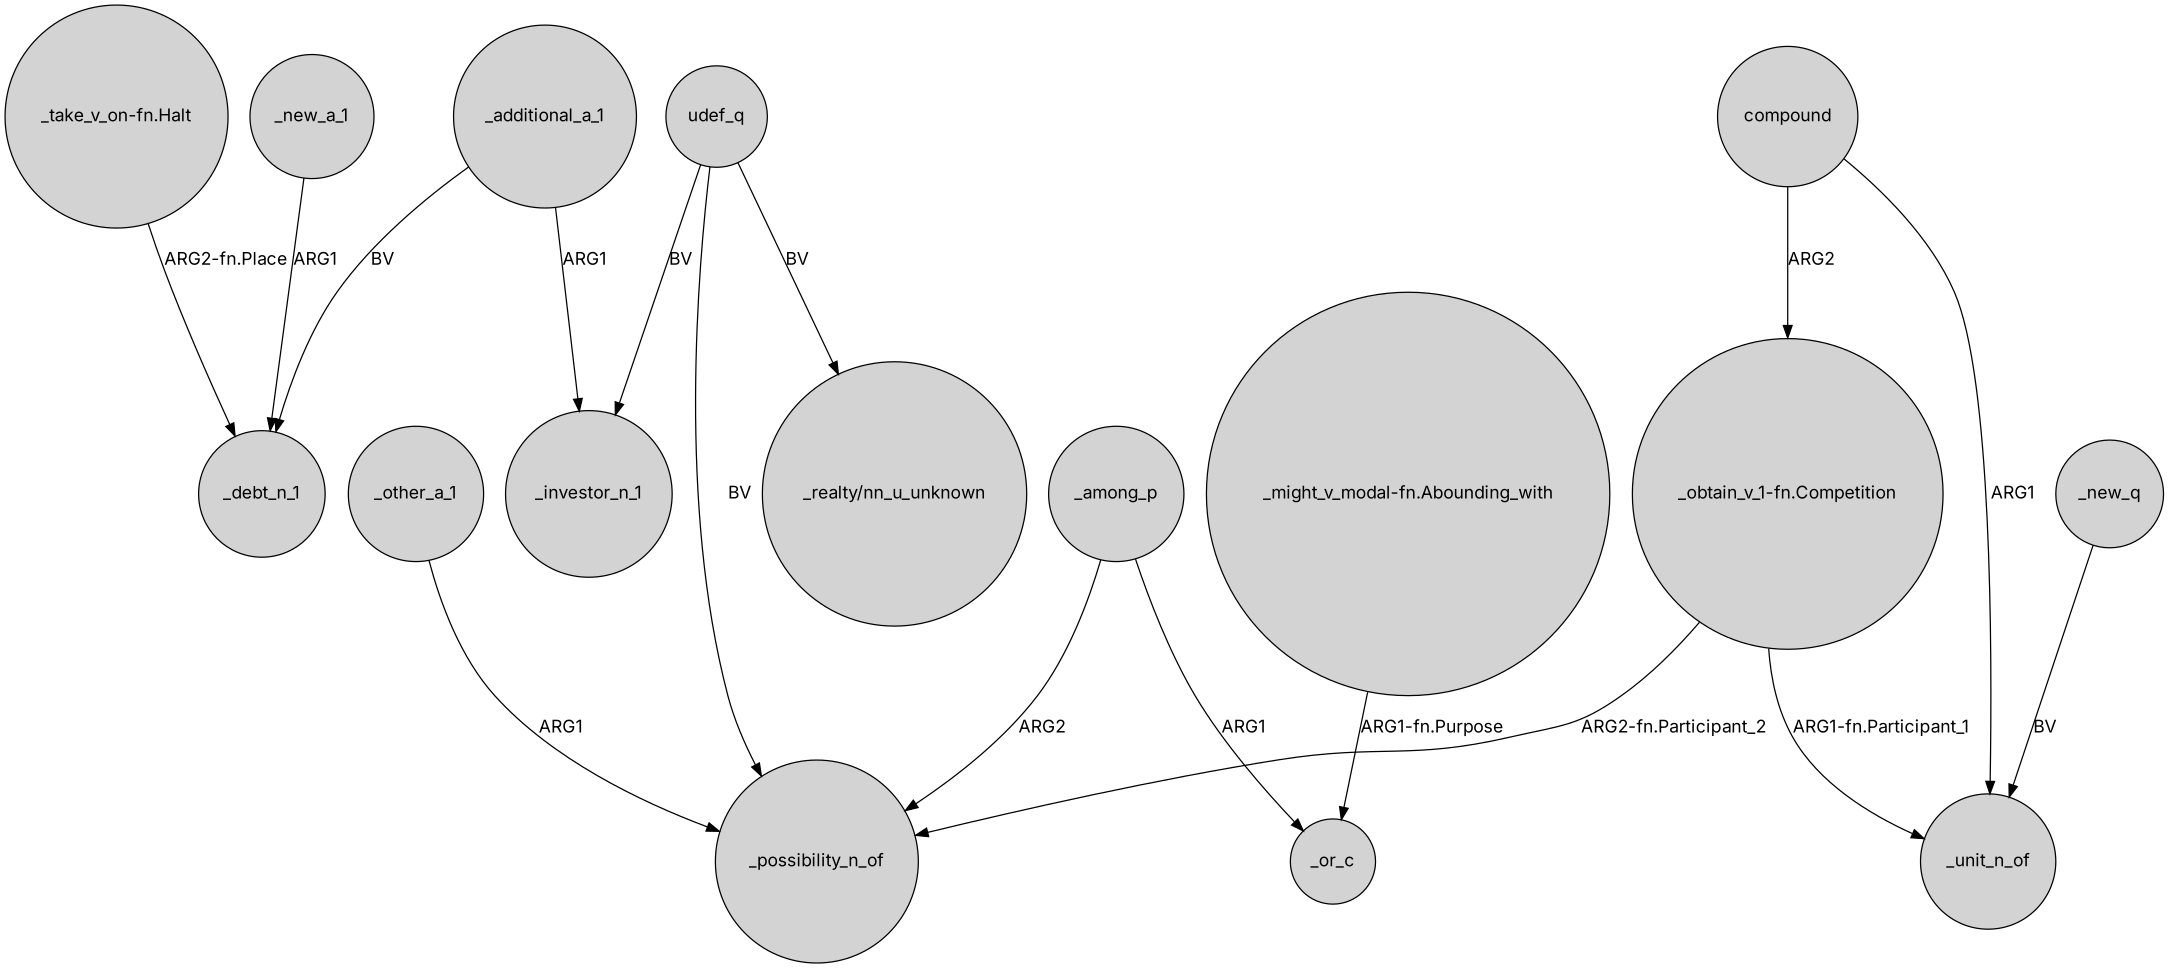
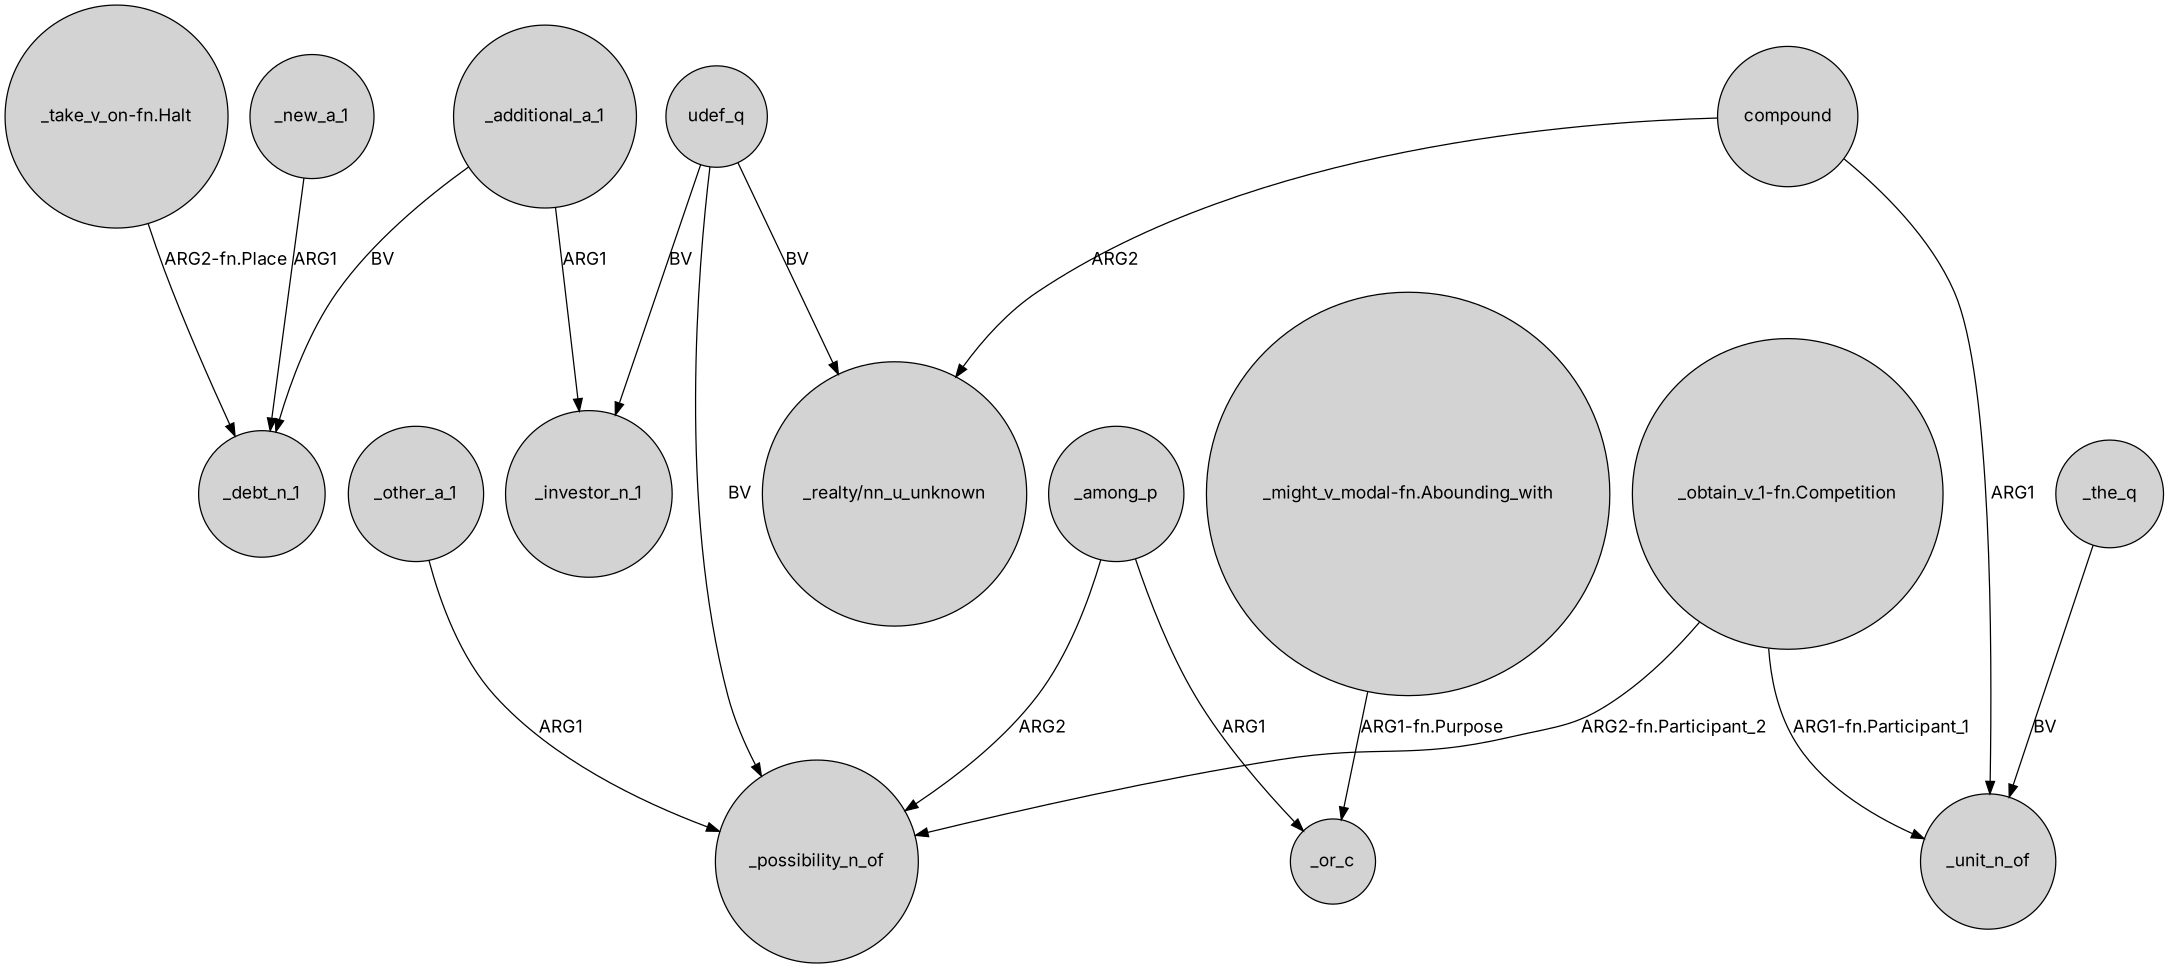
(1788, 256) -> (1314, 173)
(2110, 494) -> (2110, 494)
